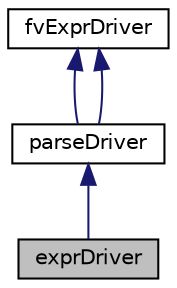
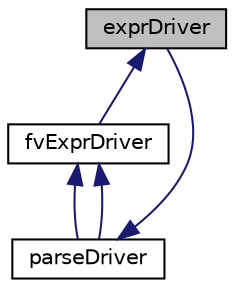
none -> (117, 96)
